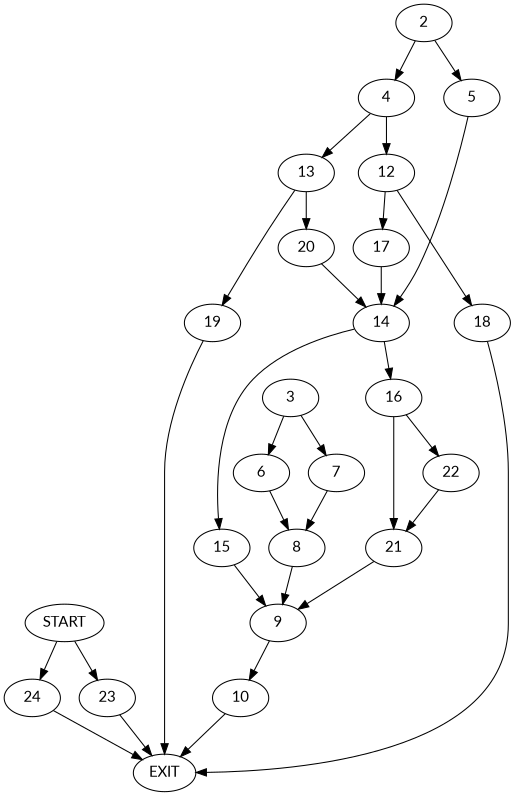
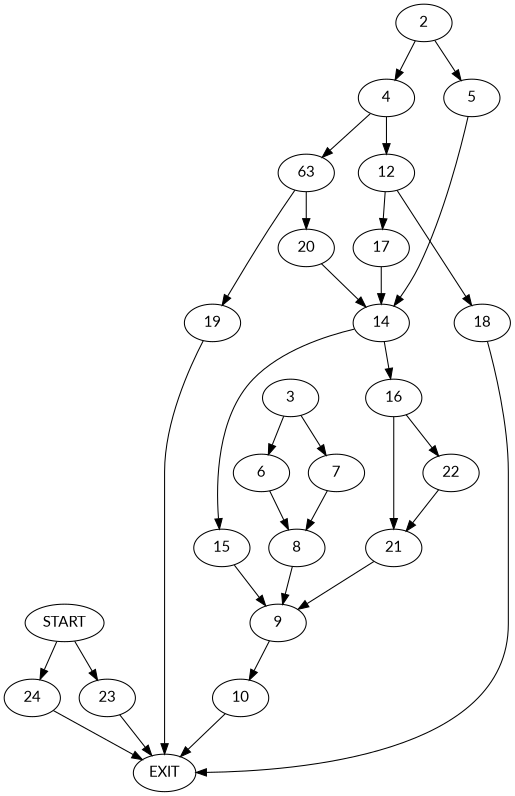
(306, 173) -> (306, 173)
